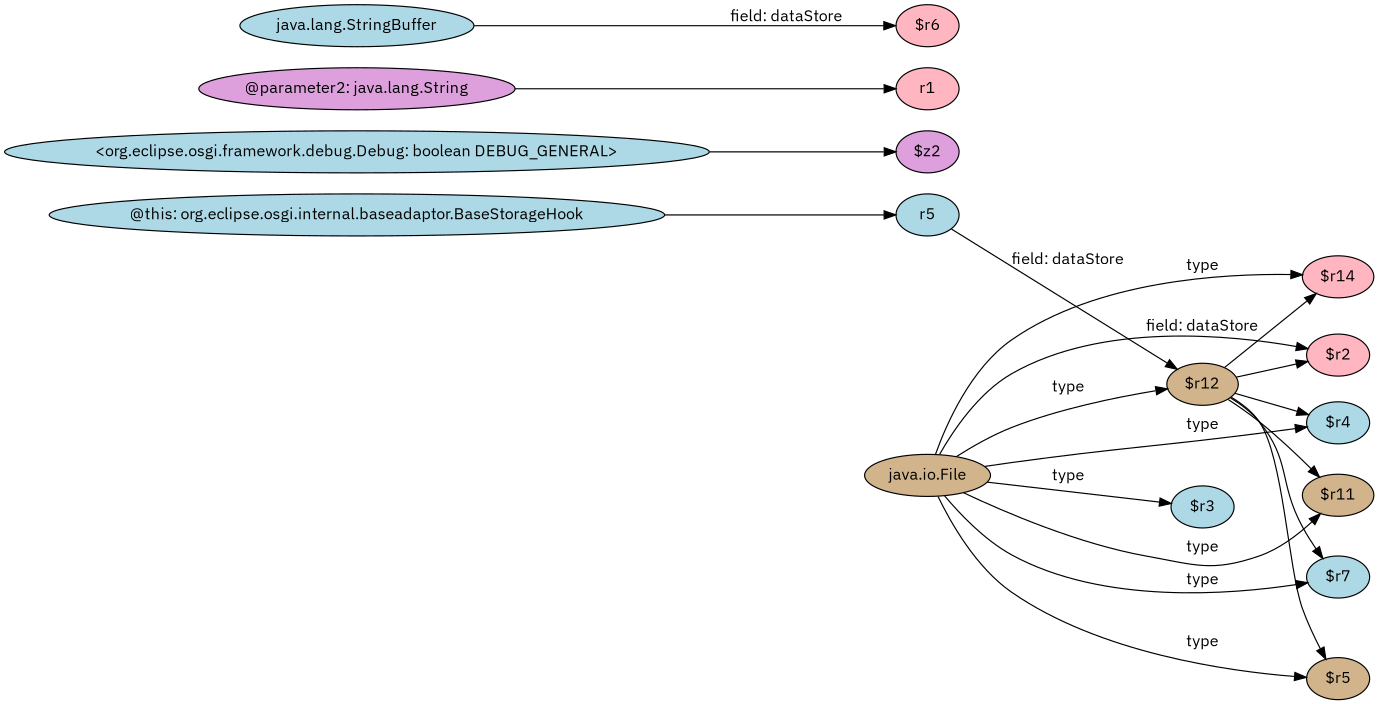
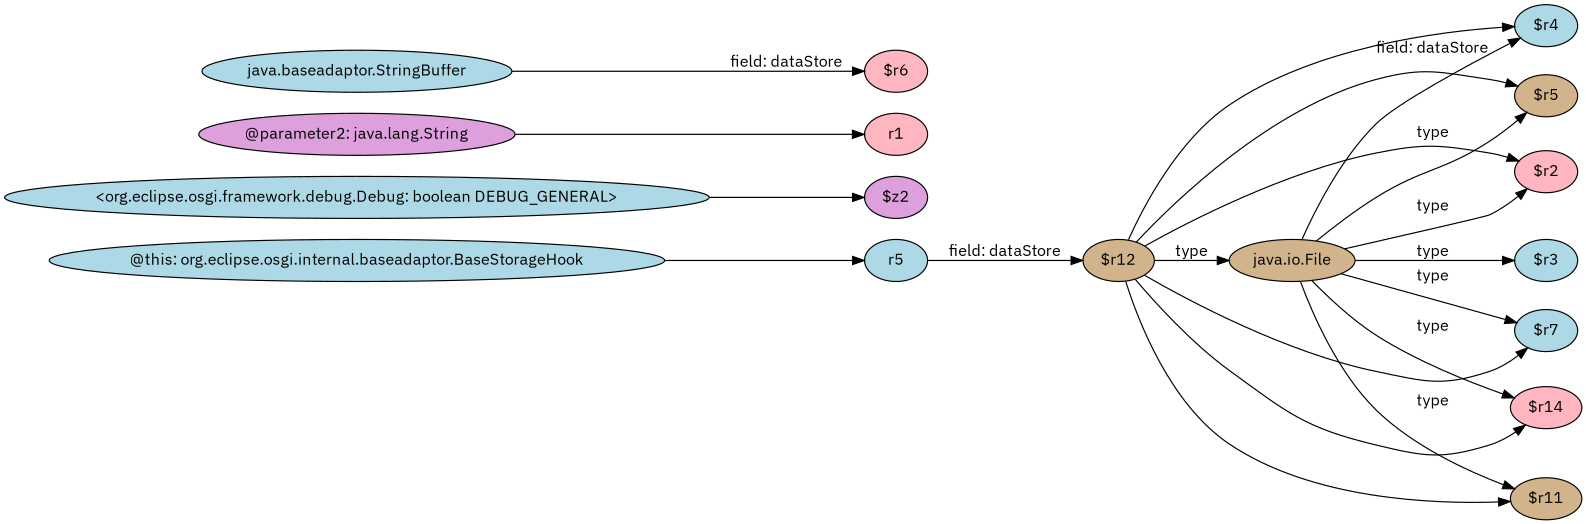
(357, 26) -> (357, 71)
(1203, 326) -> (1433, 206)
(1052, 414) -> (1186, 260)
(1203, 425) -> (1433, 48)
